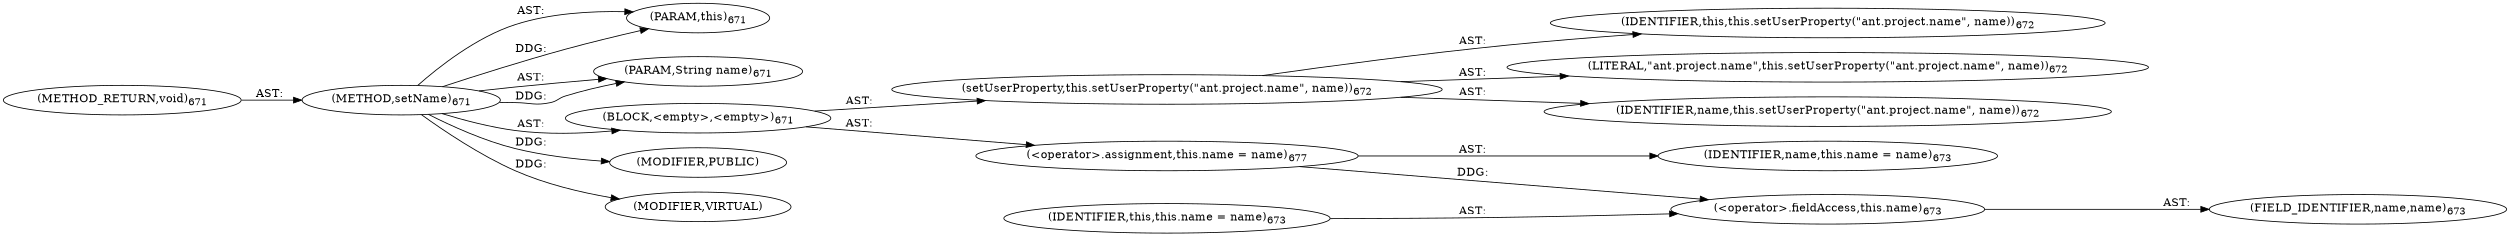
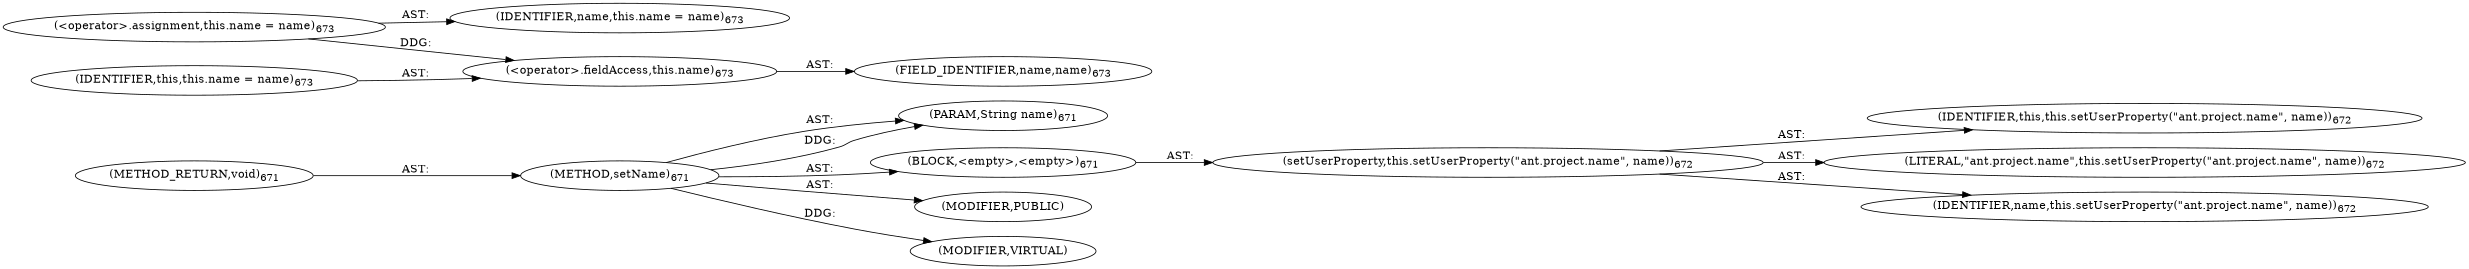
(698, 18) -> none
(916, 136) -> none
(533, 142) -> (822, 185)
(1298, 155) -> (325, 26)
